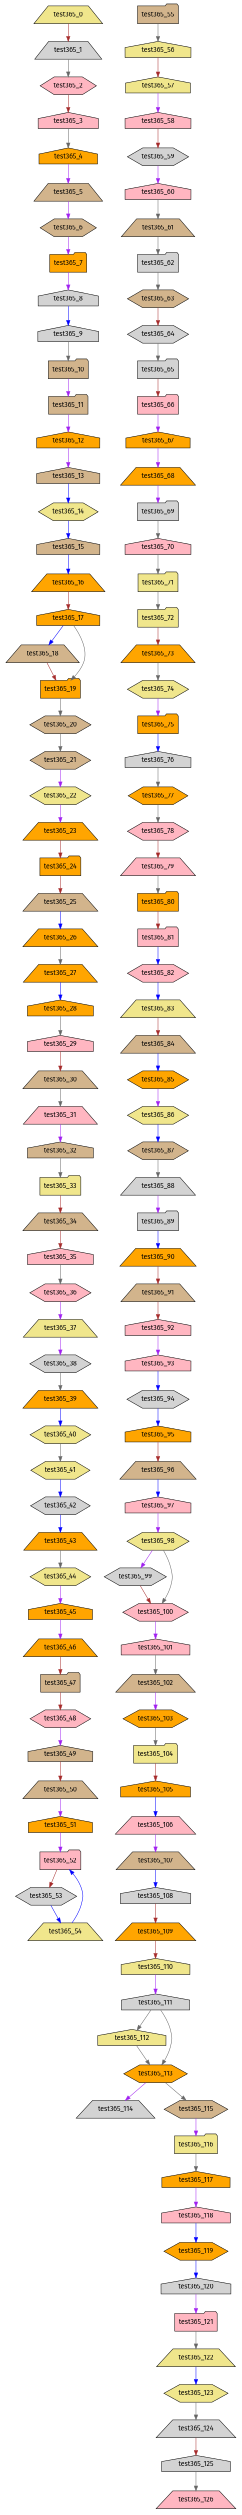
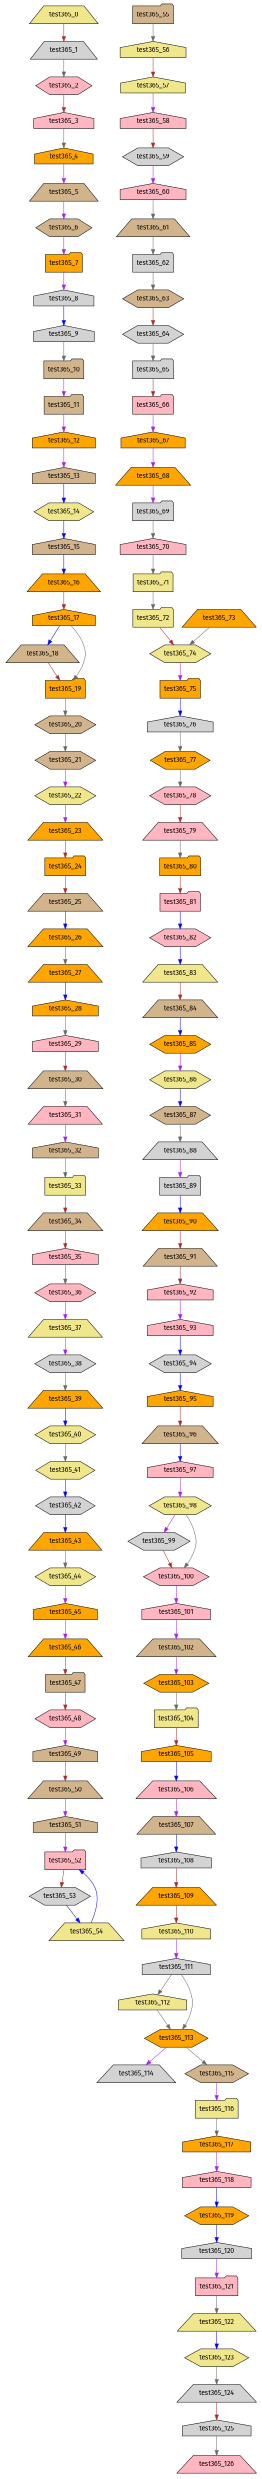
(158, 634) -> (165, 634)
(156, 1662) -> (176, 1627)
(60, 1825) -> (65, 1825)
